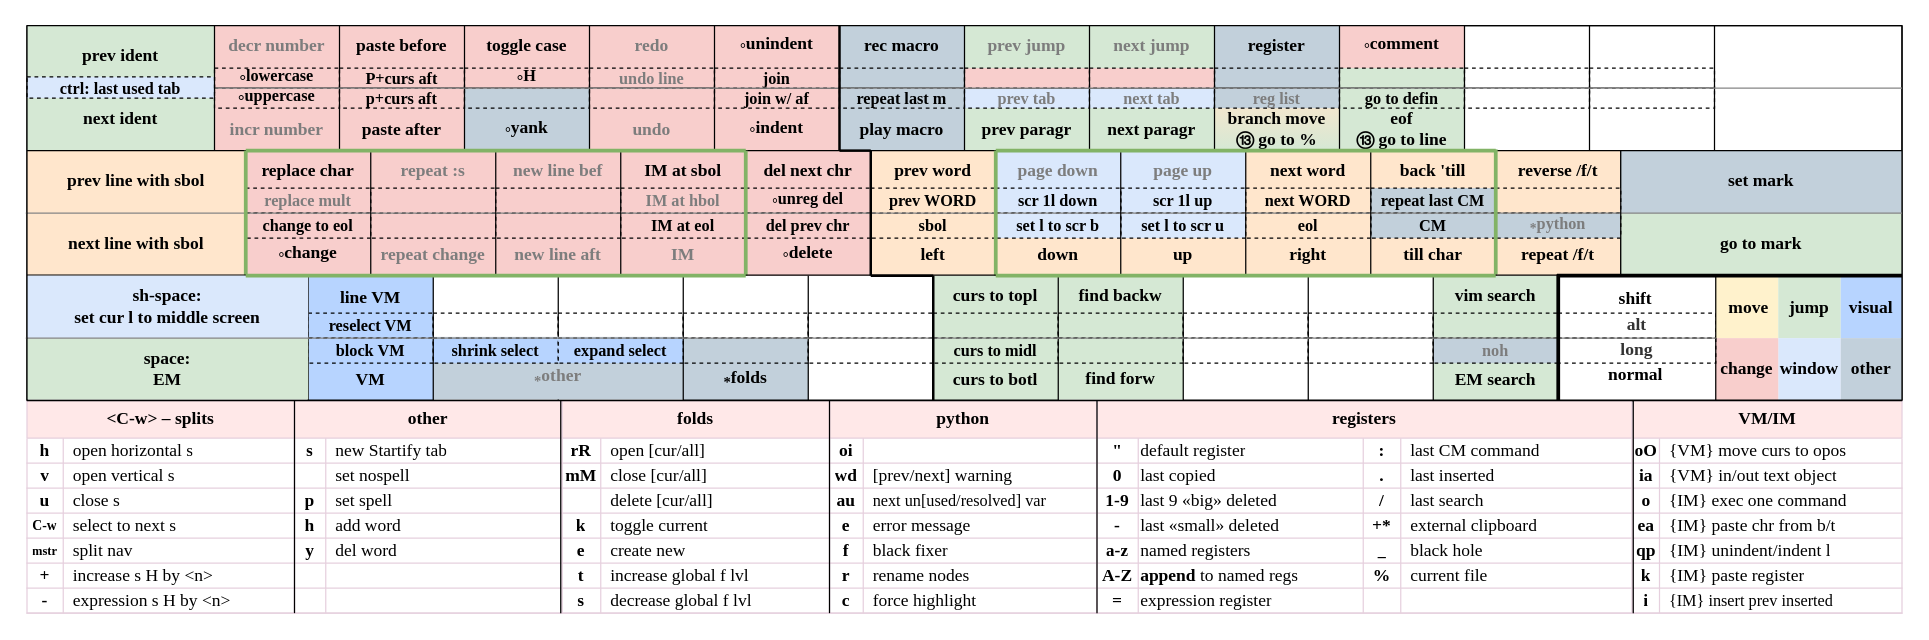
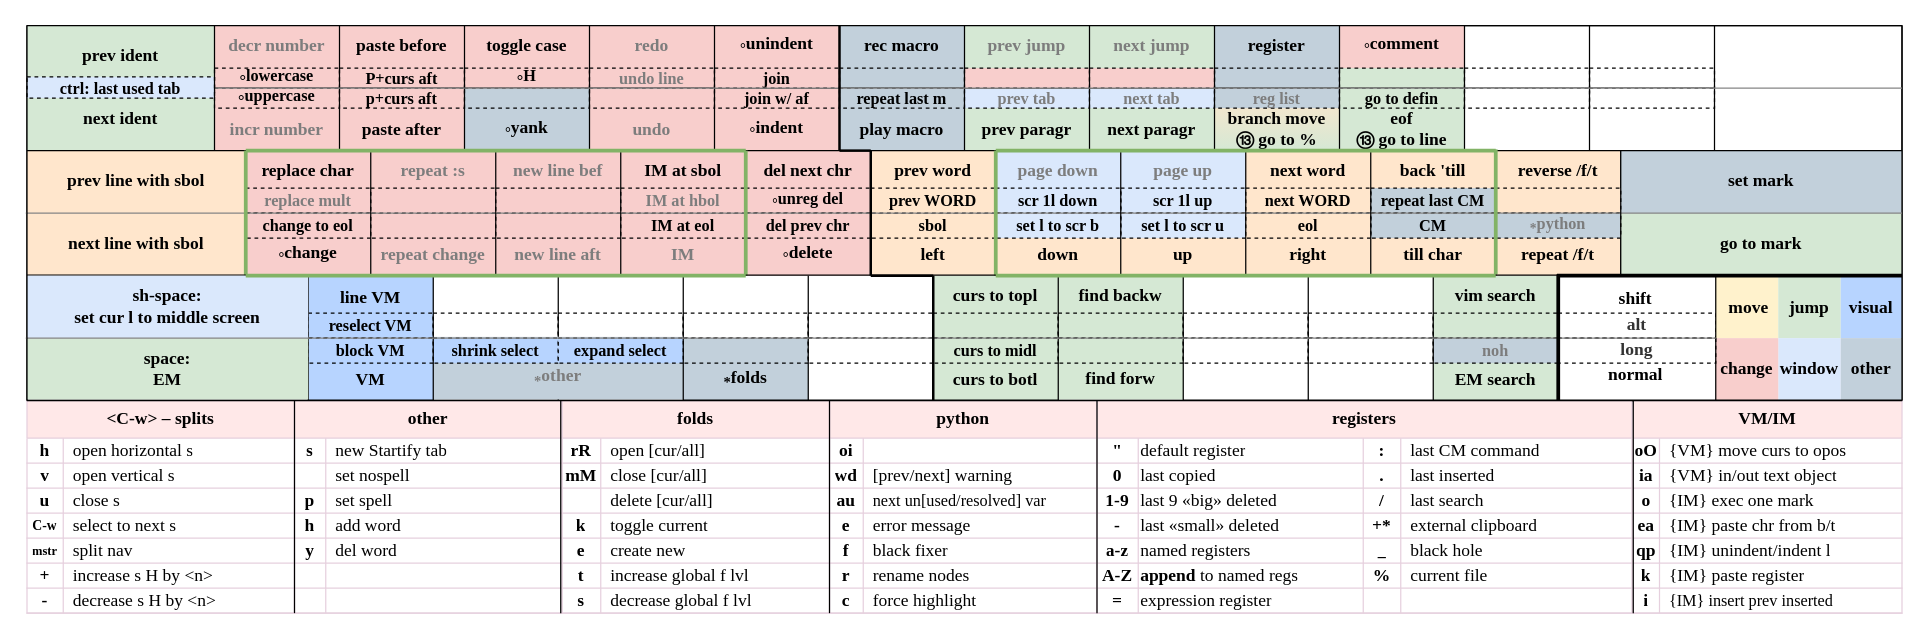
(1765, 501) -> (1751, 501)
(165, 601) -> (157, 601)
